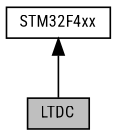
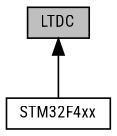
(58, 77) -> (58, 77)
